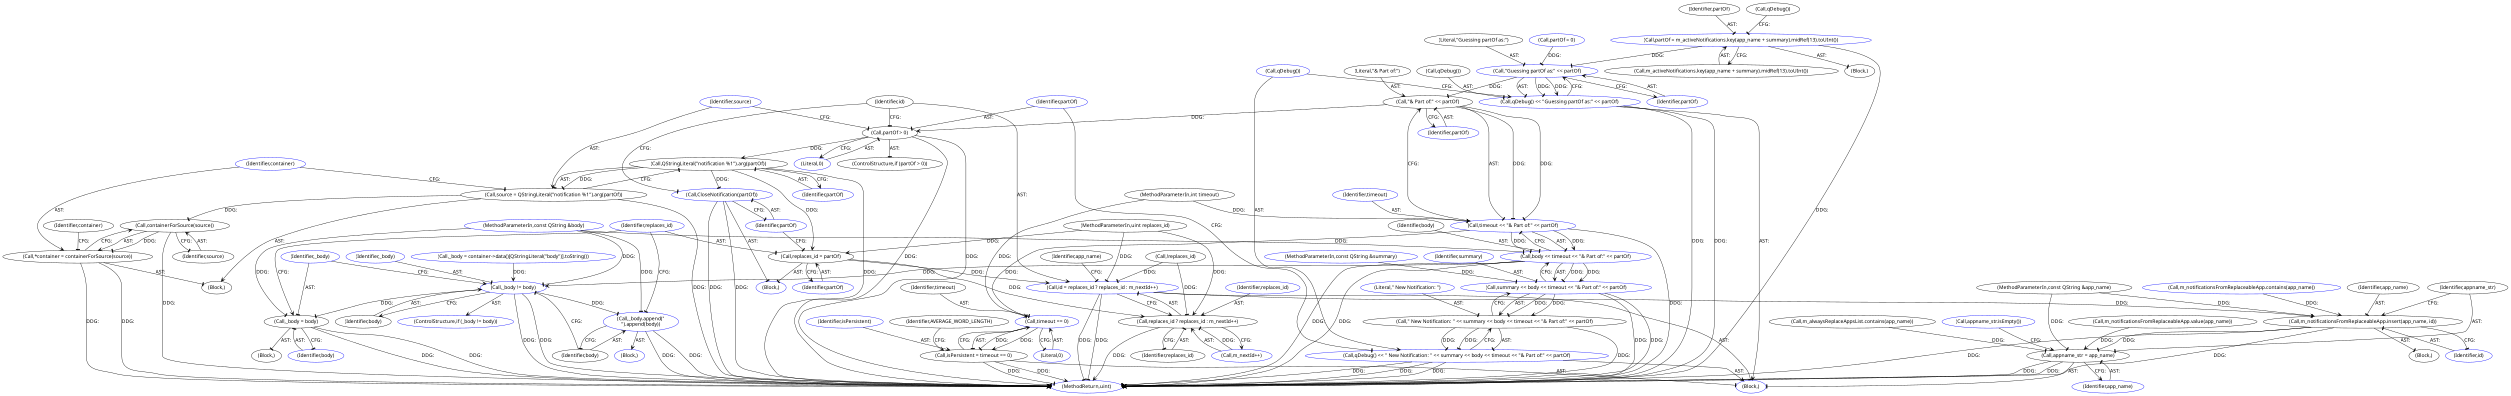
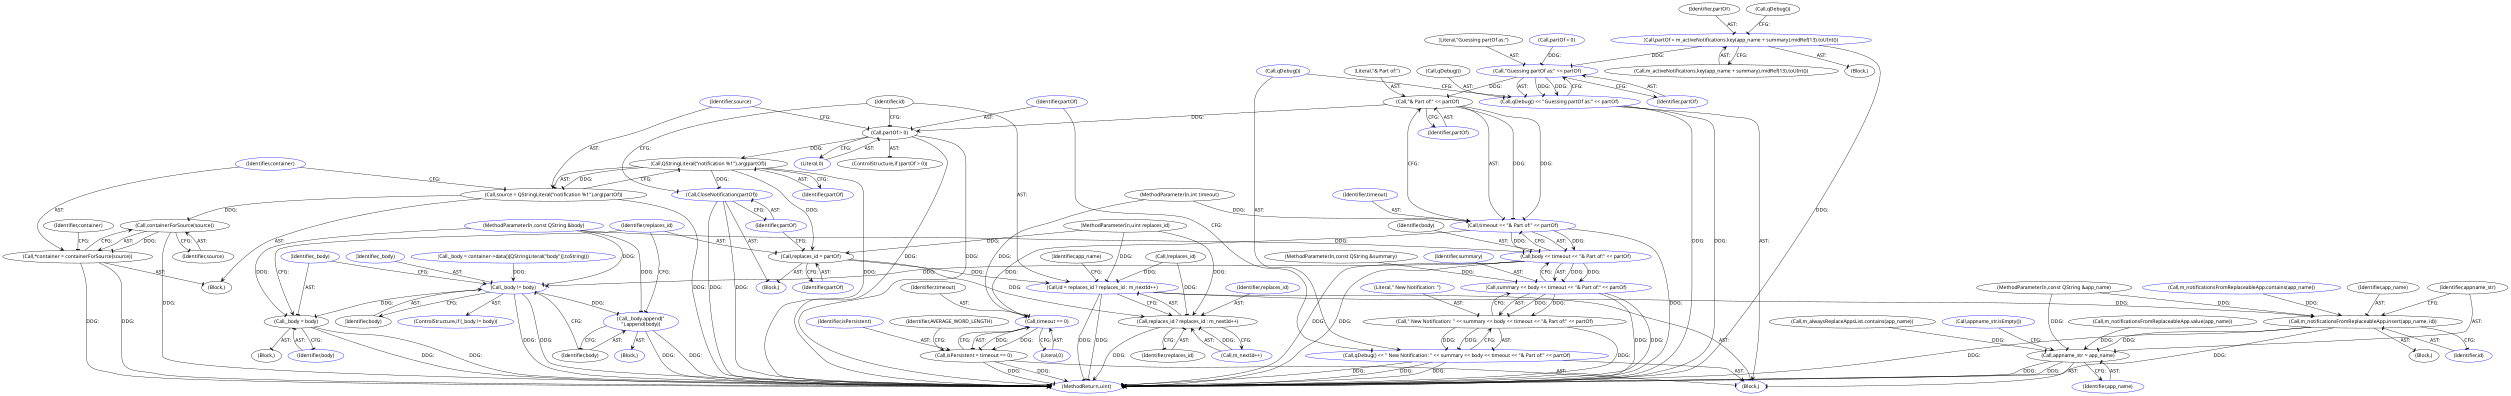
(1341, 257) -> (1341, 257)
